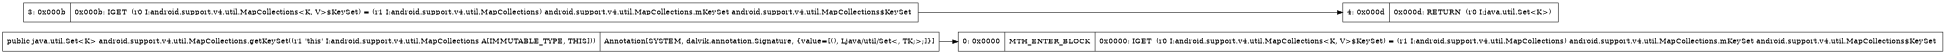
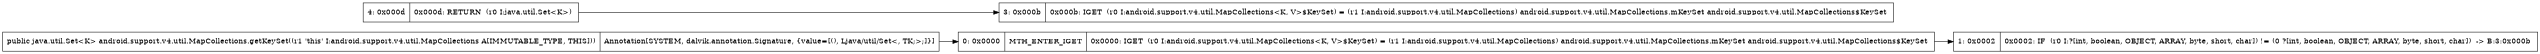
(1128, 12) -> (786, 12)
(1050, 41) -> (1046, 41)
none -> (2246, 42)
